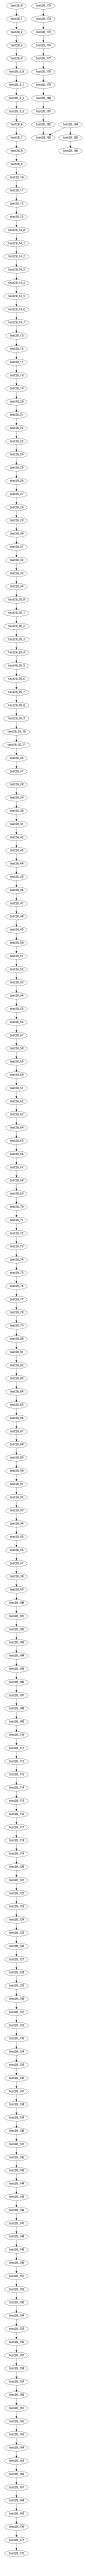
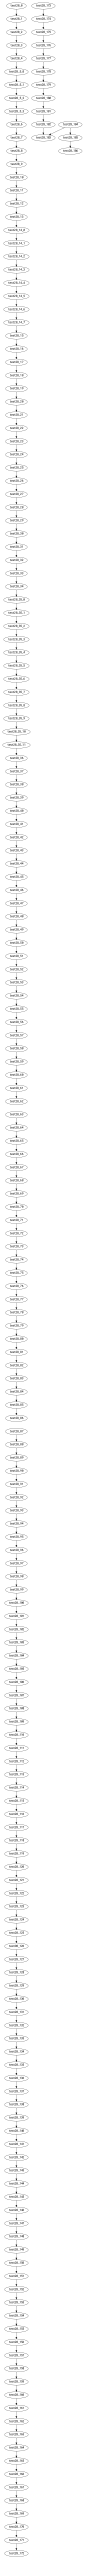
(16, 666) -> (16, 666)
none -> (16, 777)
(16, 1107) -> none
(16, 1424) -> none
